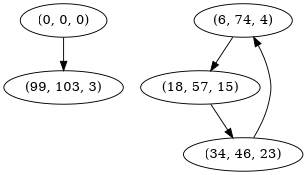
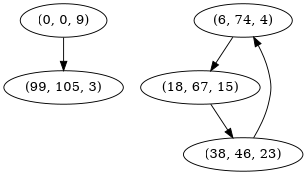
(64, 20) -> (64, 20)
(64, 87) -> (64, 87)
(200, 87) -> (200, 87)
(243, 154) -> (243, 154)
